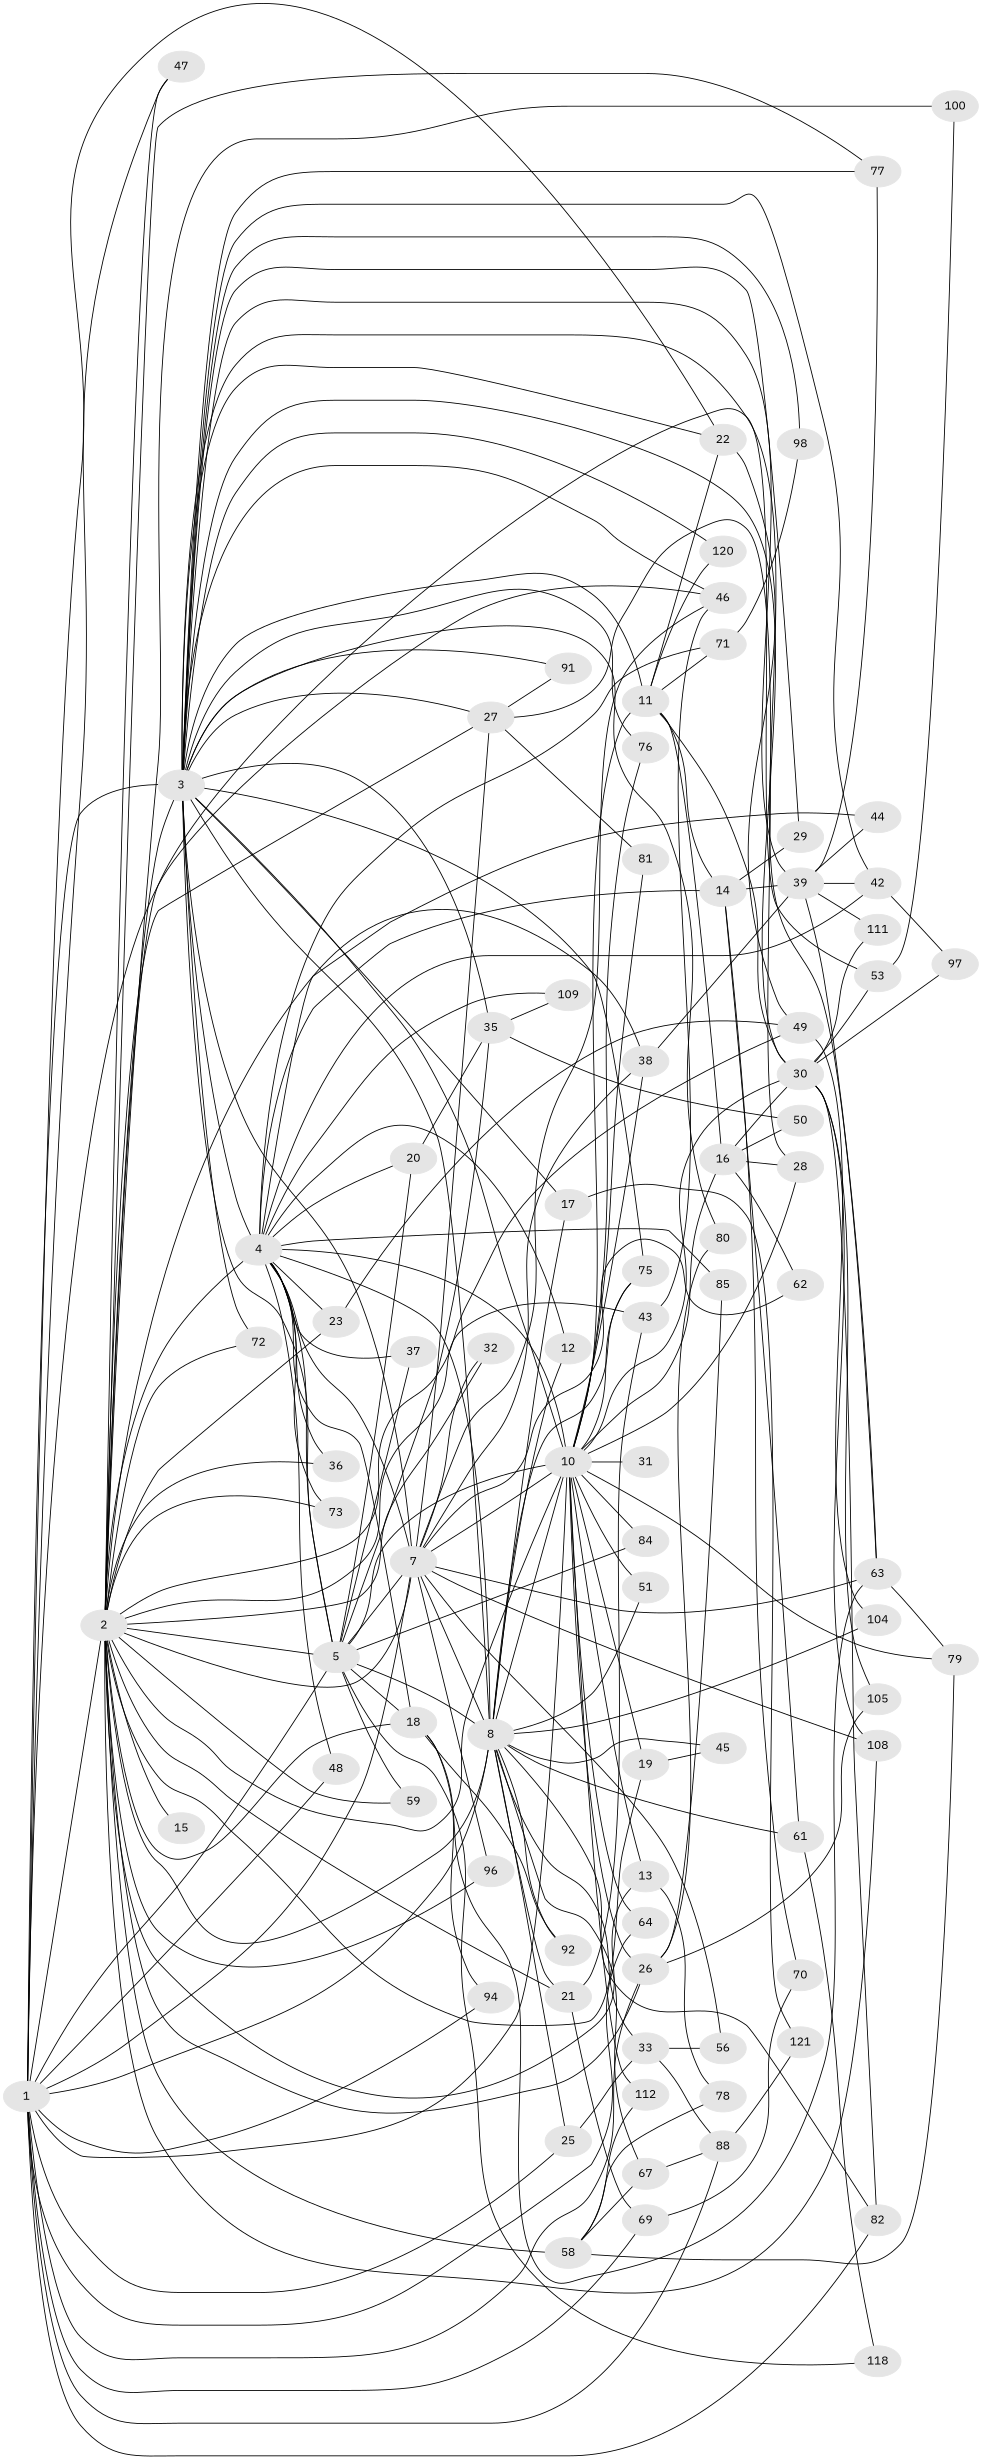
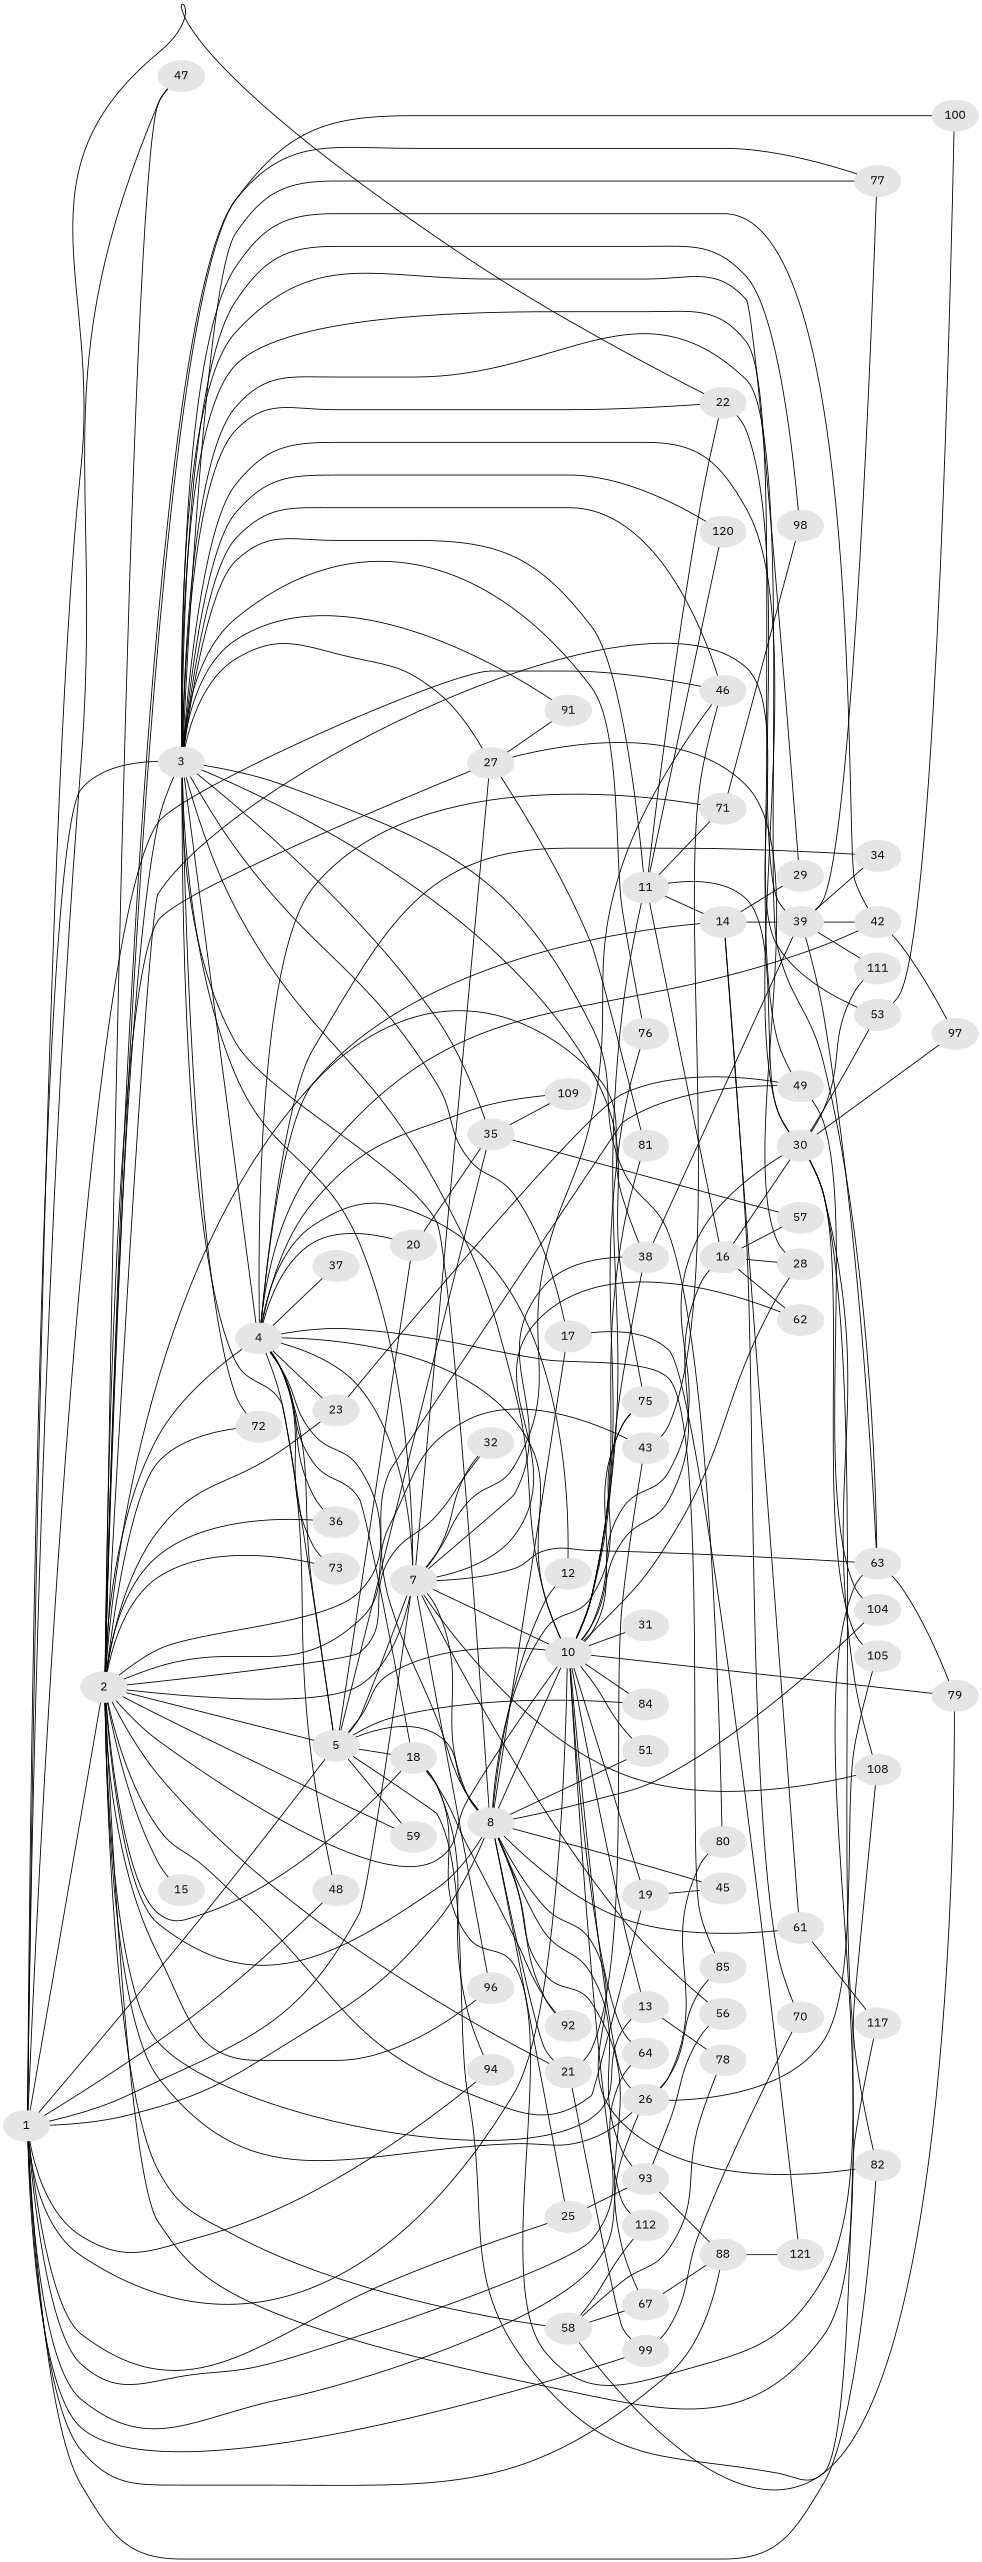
(878, 817) -> (878, 856)
(800, 1121) -> (800, 1218)
(366, 1539) -> none
(646, 2048) -> (646, 2179)
(646, 2220) -> (646, 2351)
(878, 2361) -> (878, 2023)
